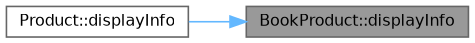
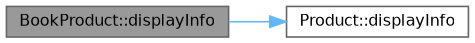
(209, 22) -> (249, 22)
